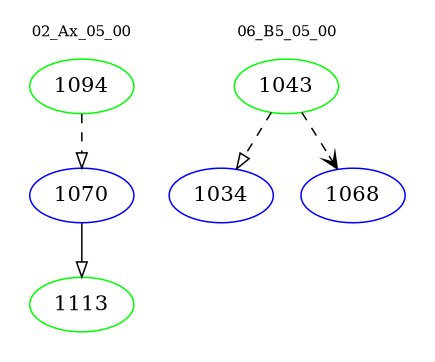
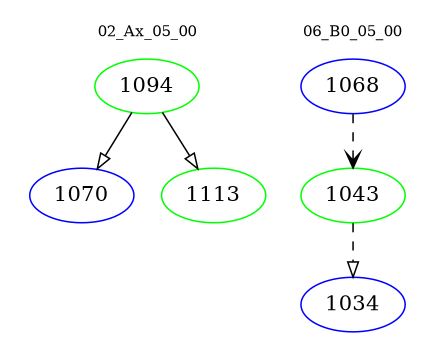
(287, 33) -> (353, 33)
(82, 133) -> (119, 134)
(315, 134) -> (353, 133)
(82, 243) -> (176, 134)
